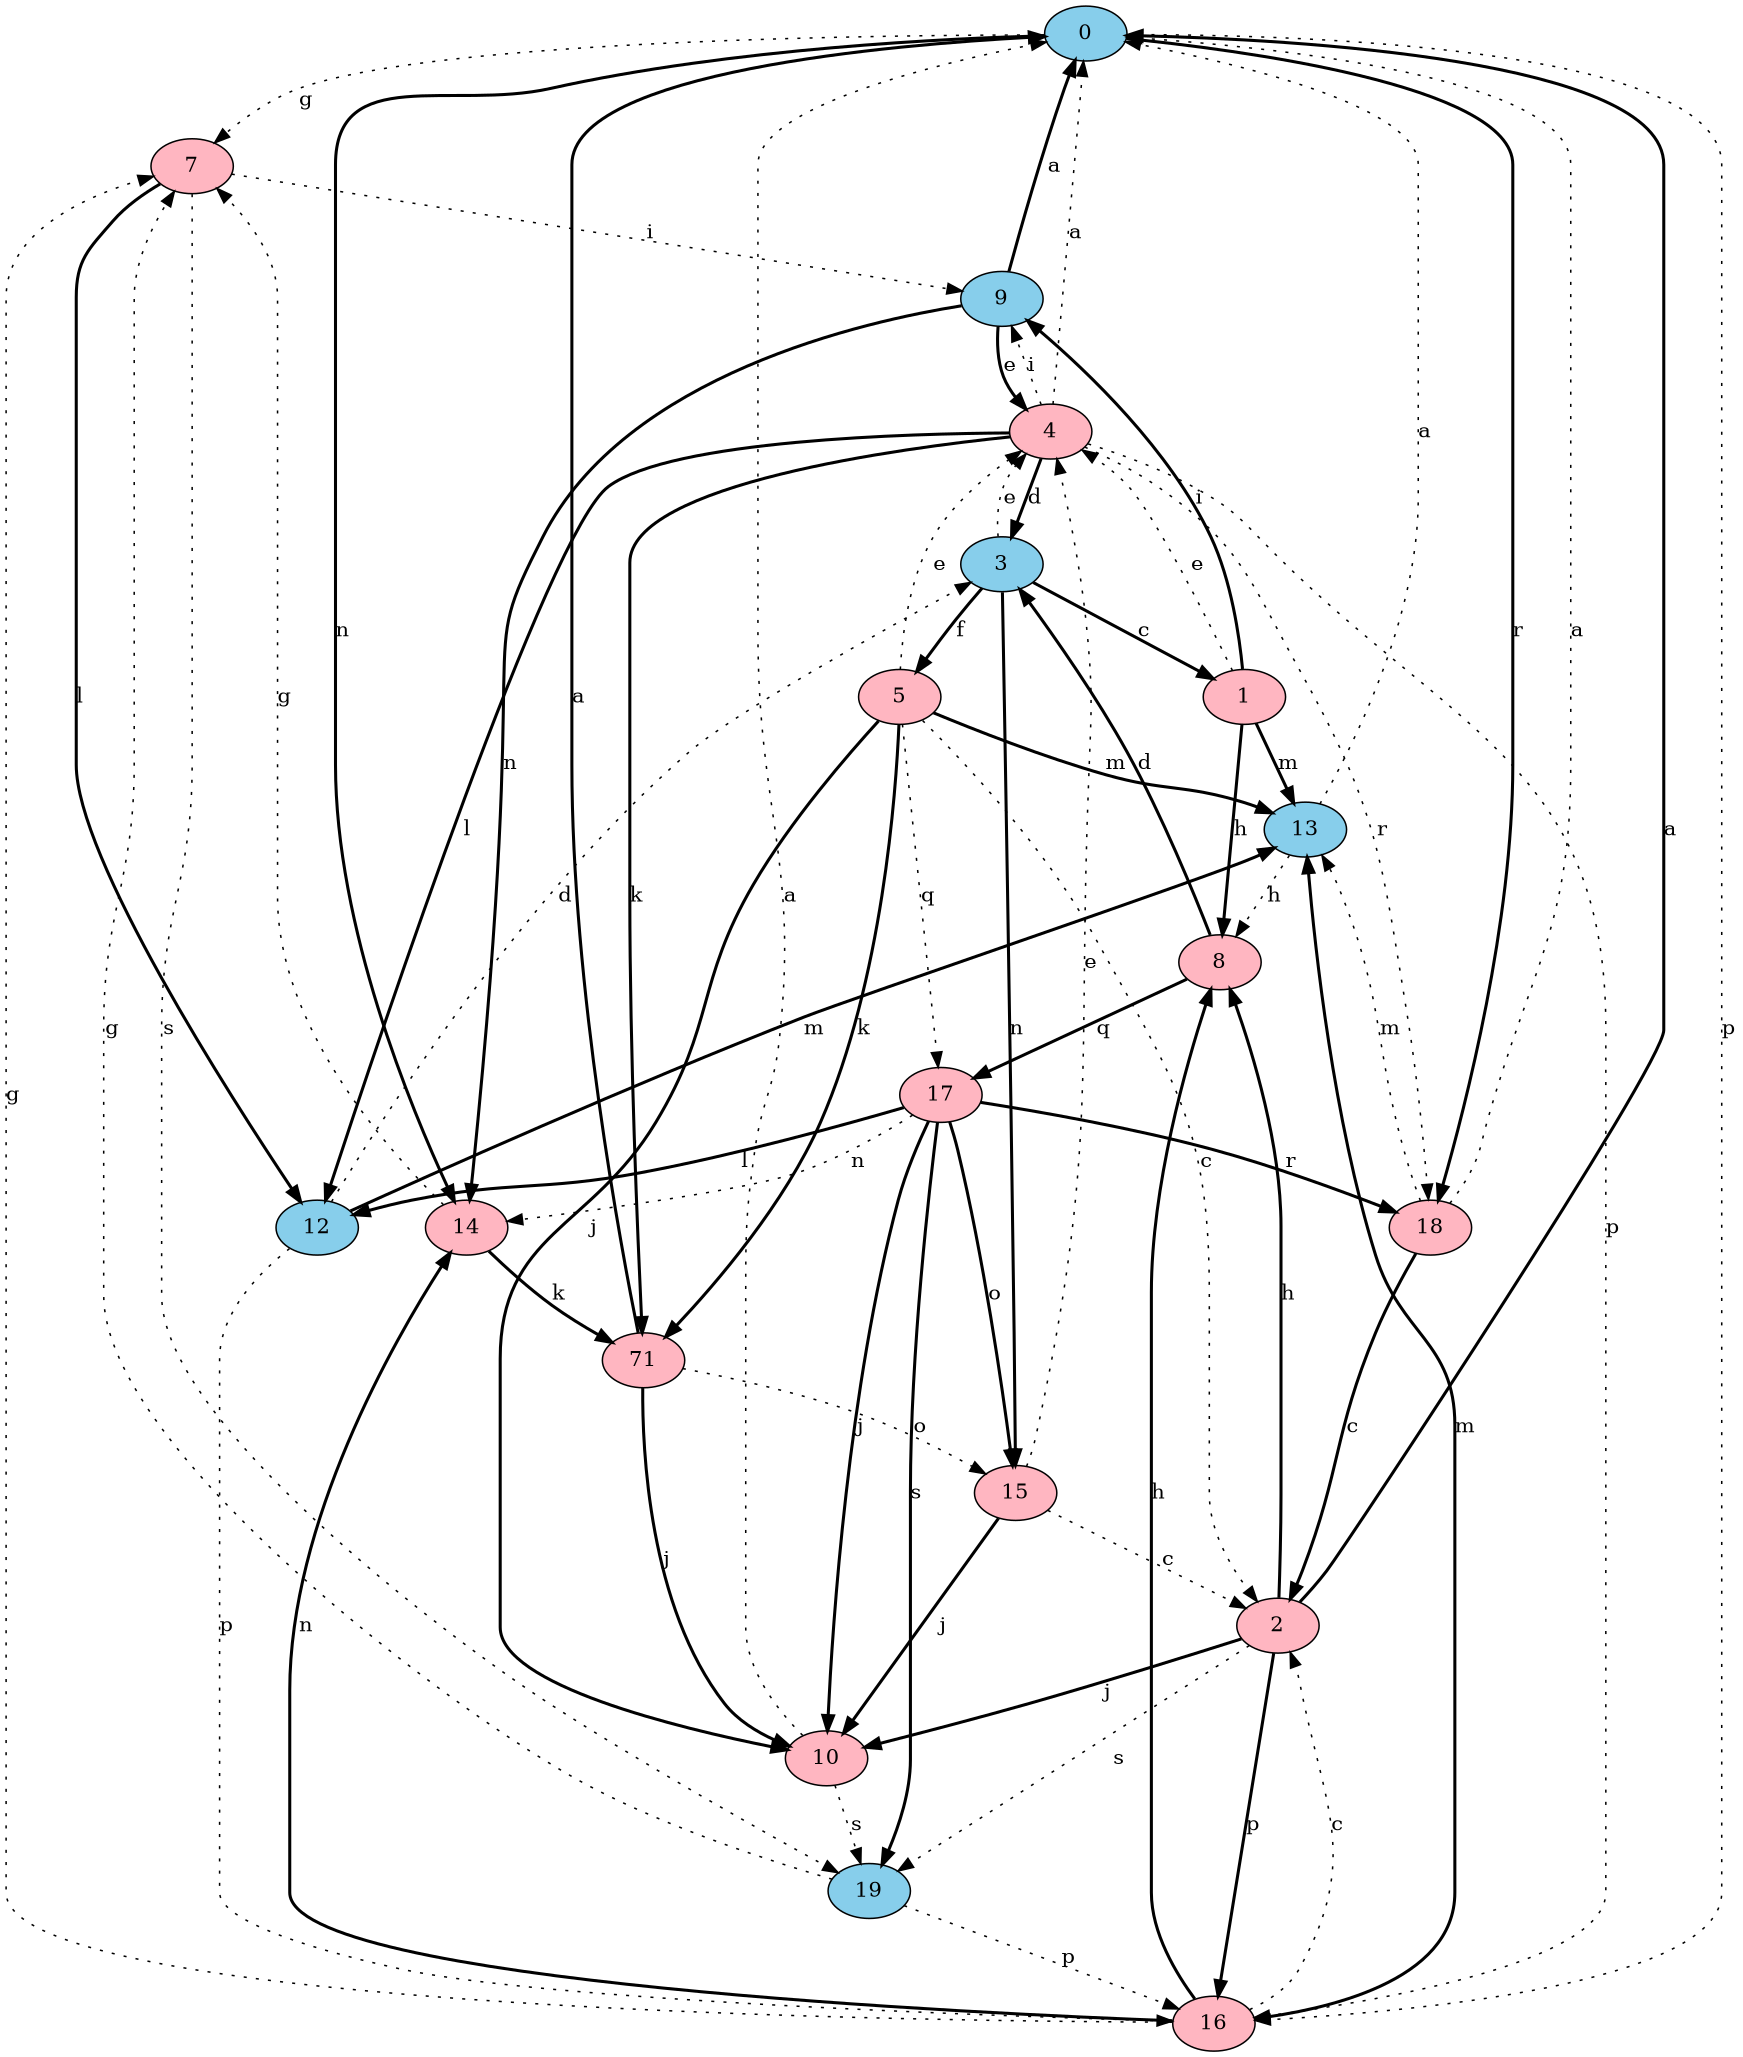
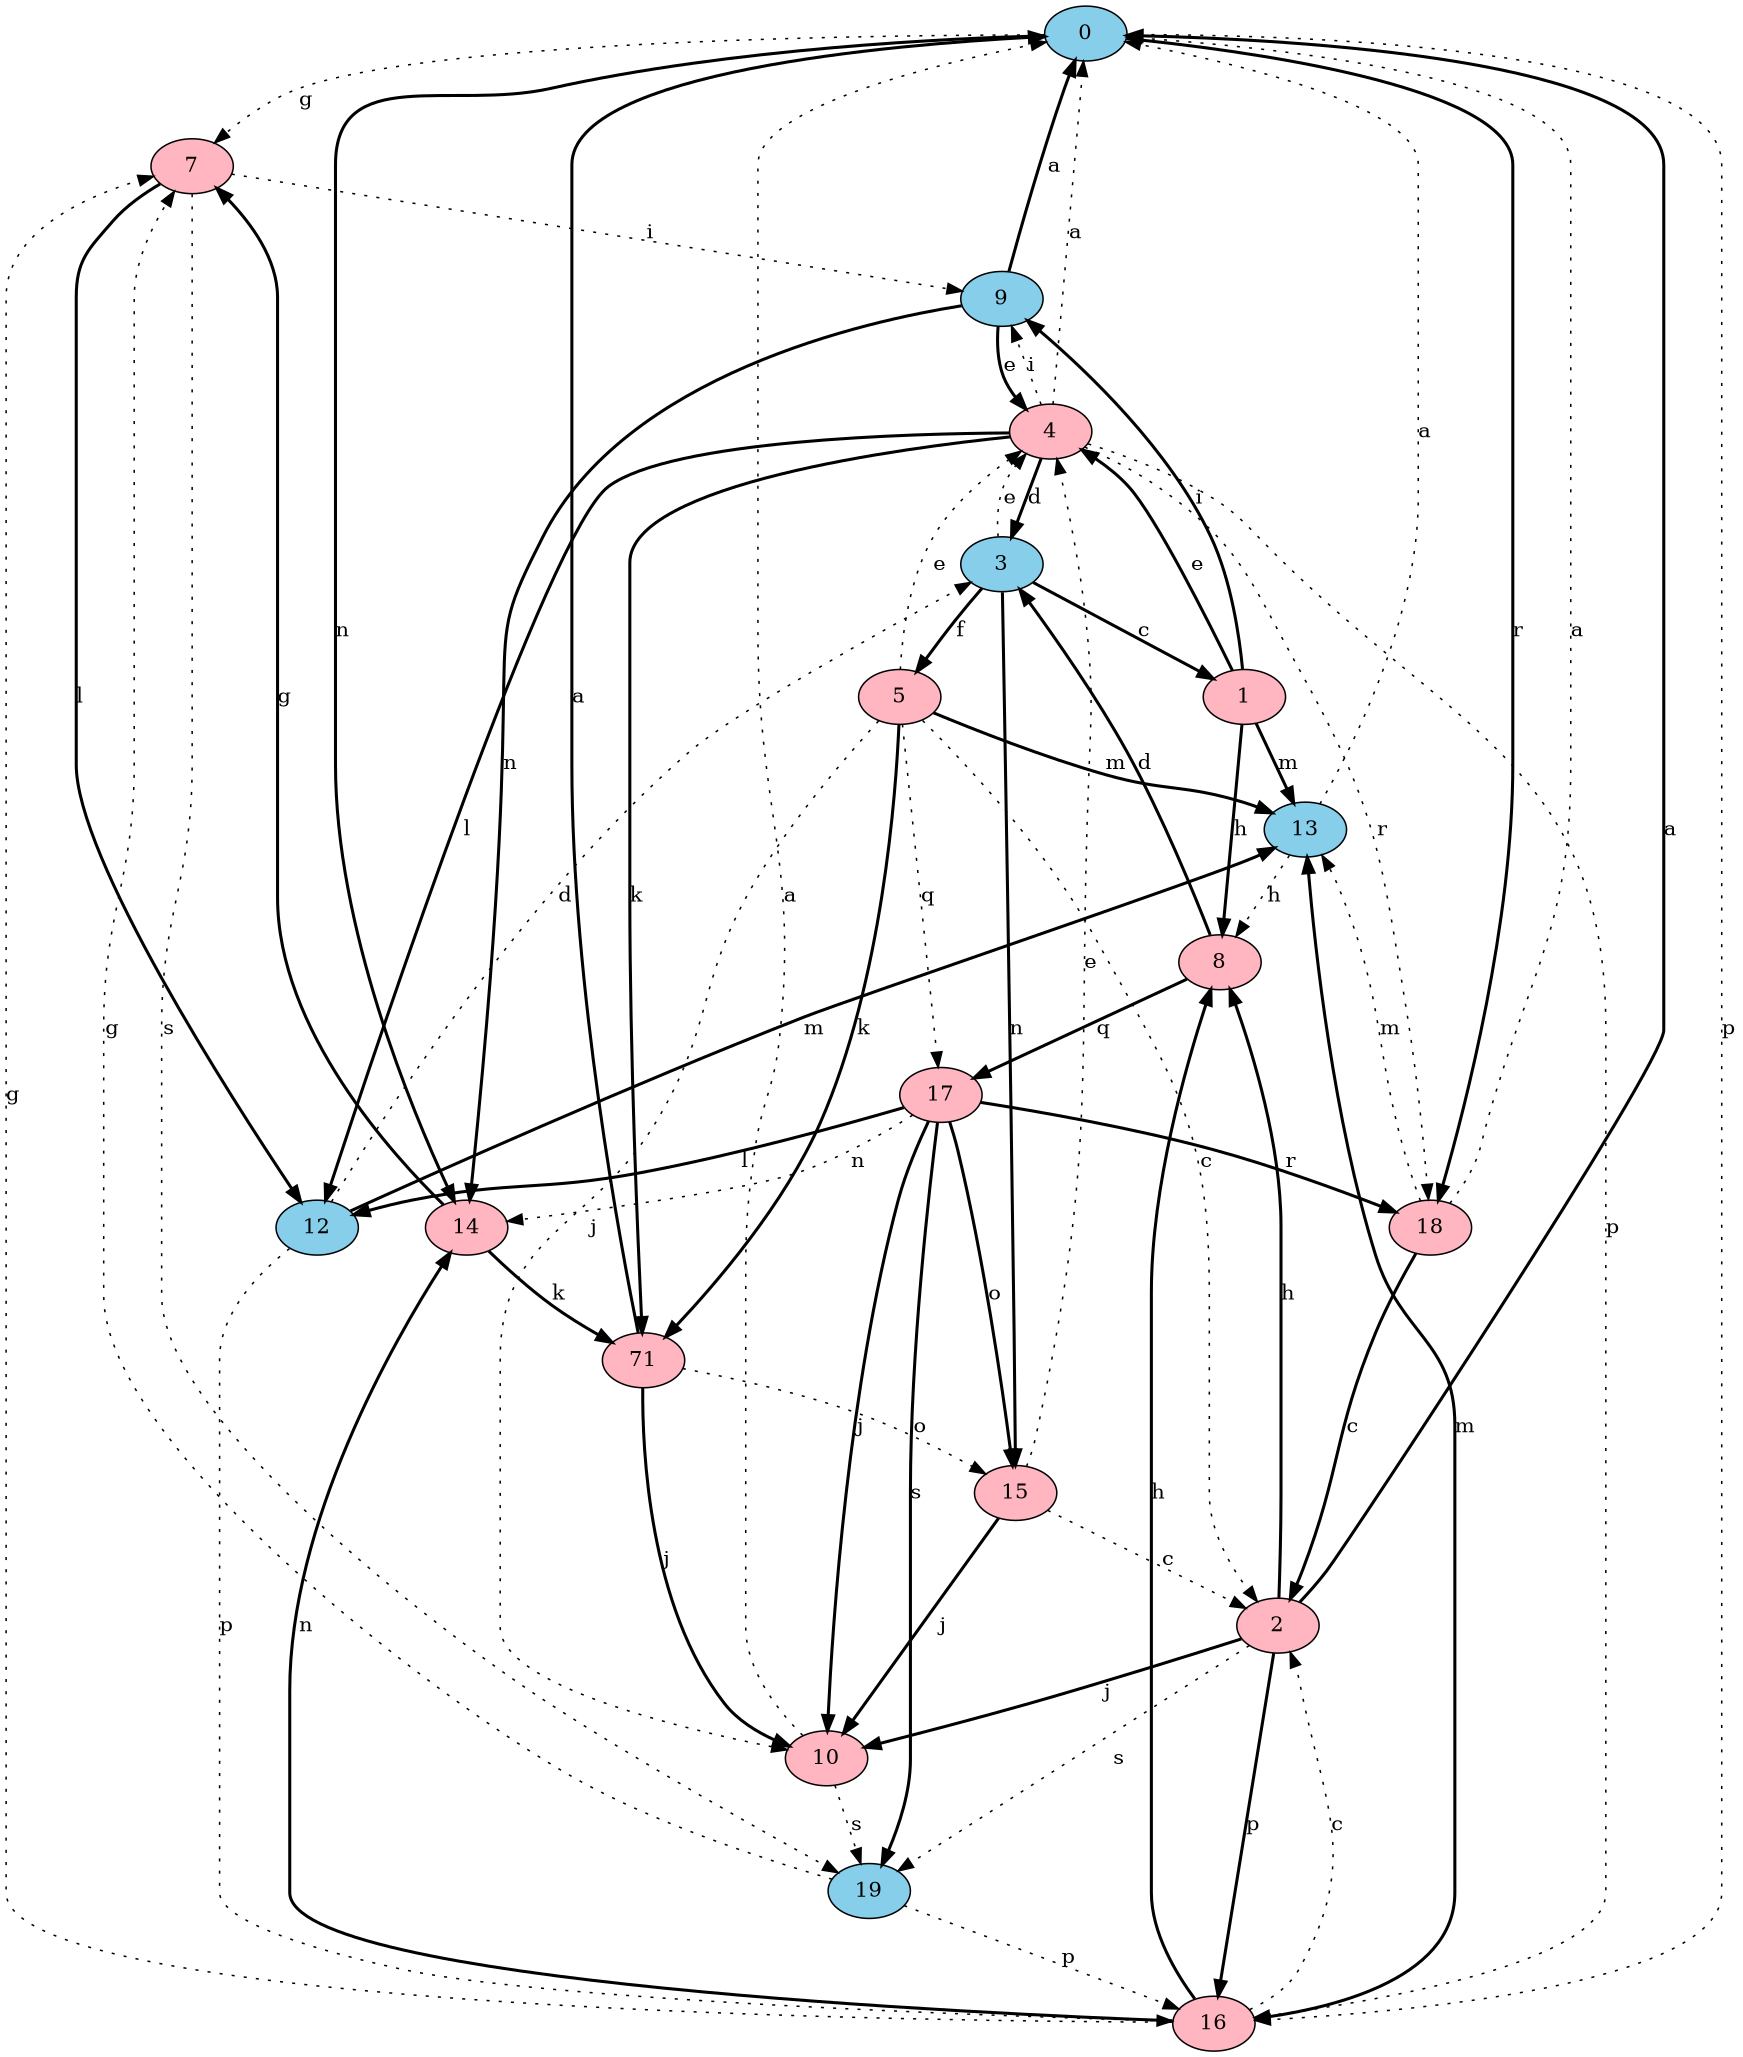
(1174, 557) -> (1174, 557)
(278, 720) -> (278, 720)
(542, 1246) -> (542, 1246)
